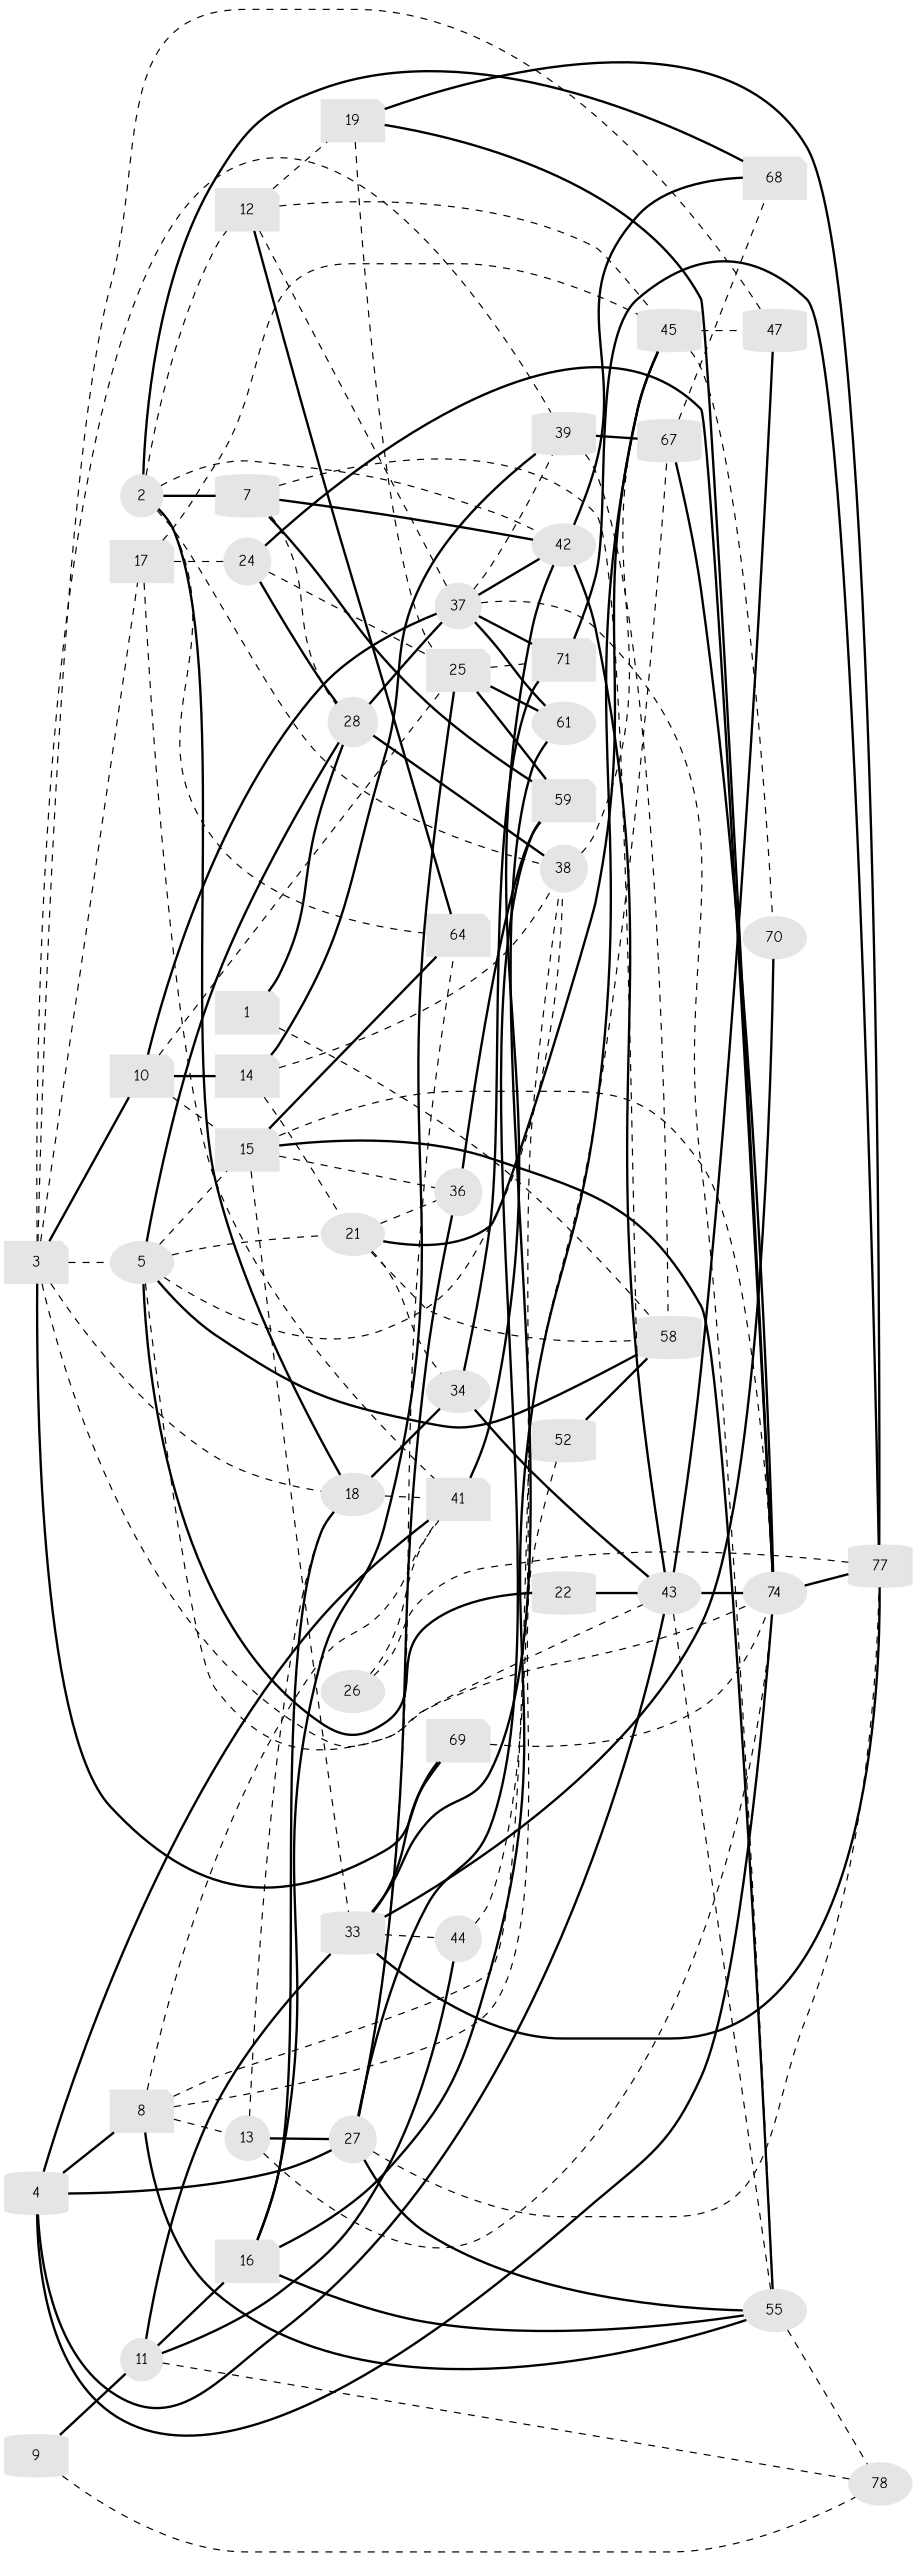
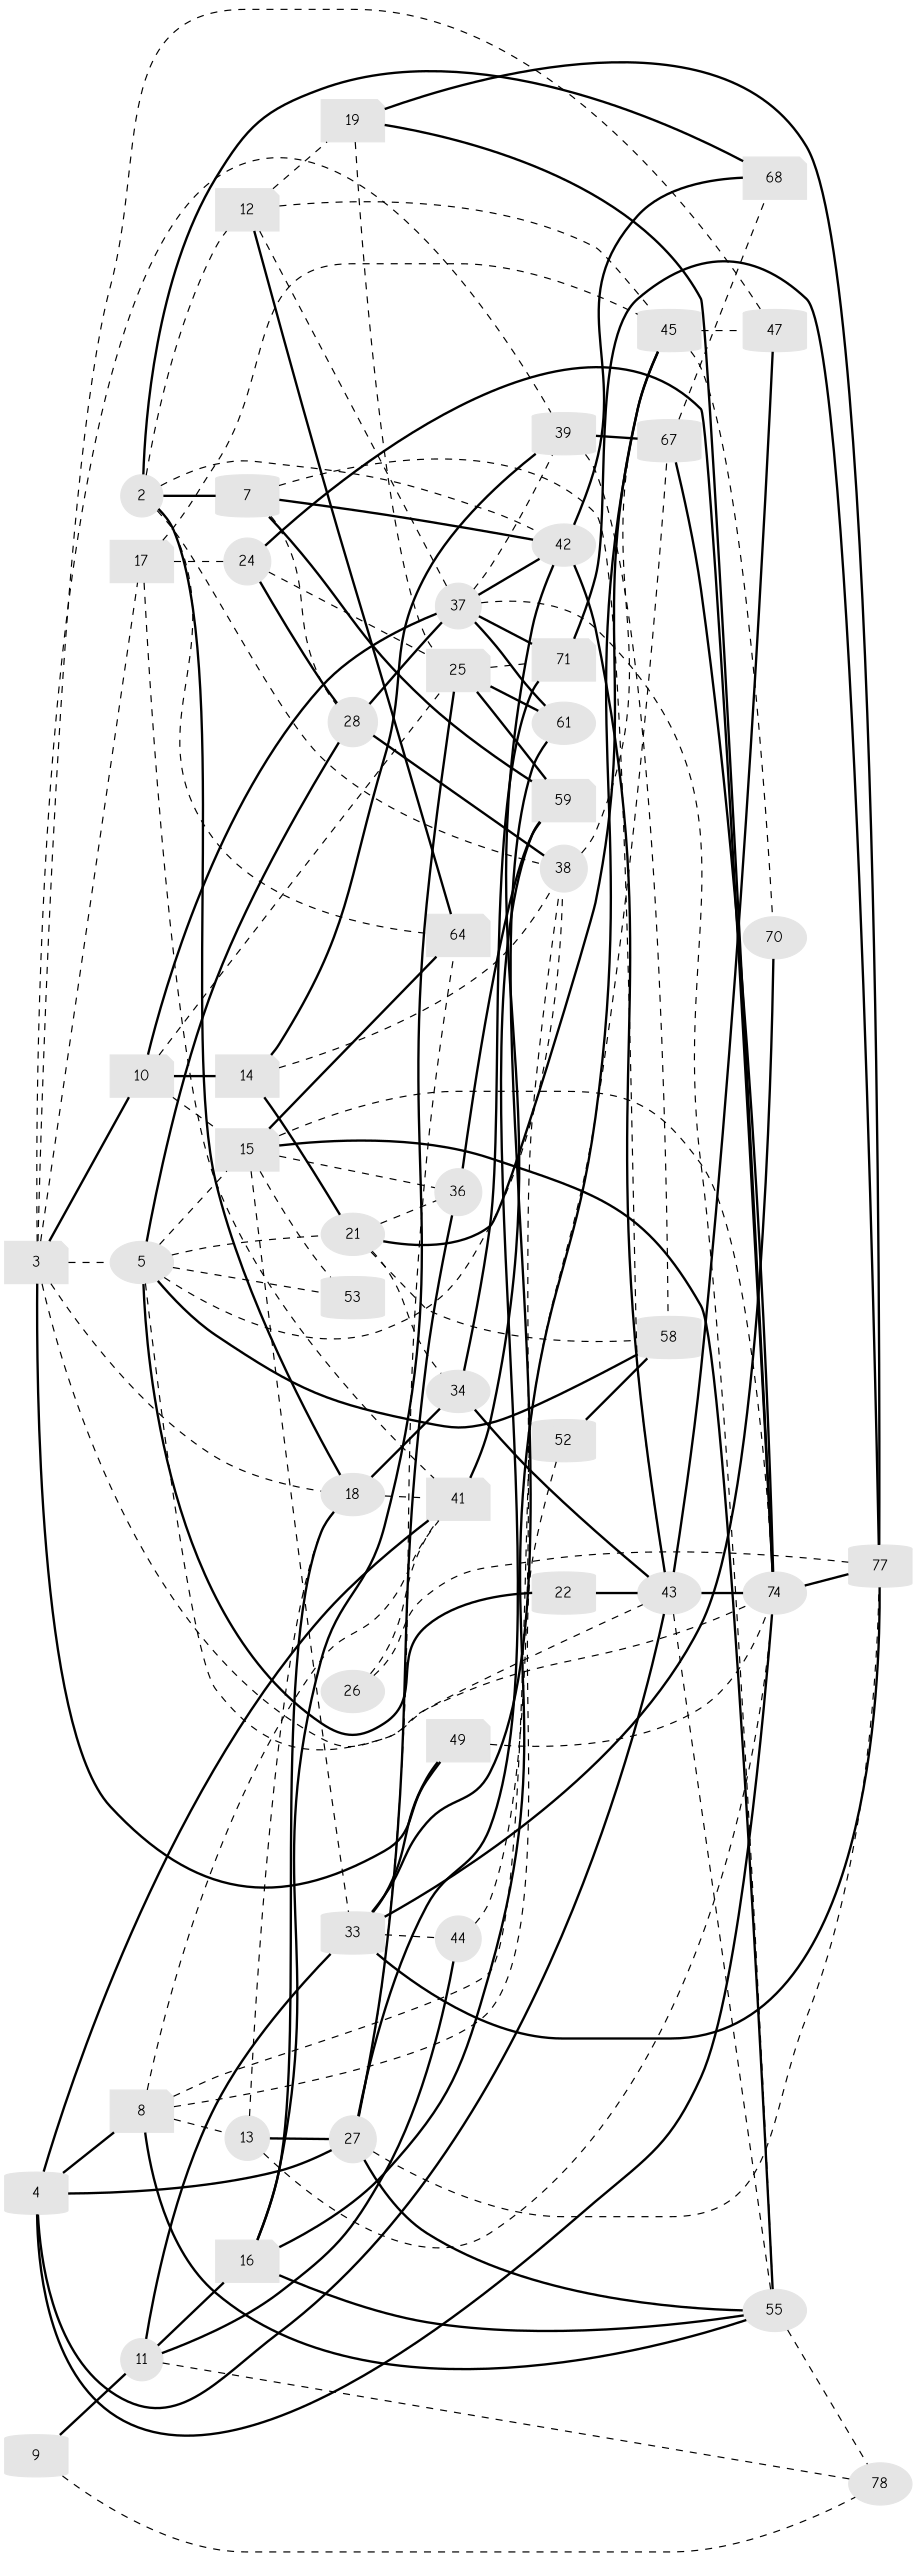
(247, 1013) -> none
(301, 1152) -> (301, 1152)
none -> (353, 1298)
(458, 1741) -> (458, 1741)
